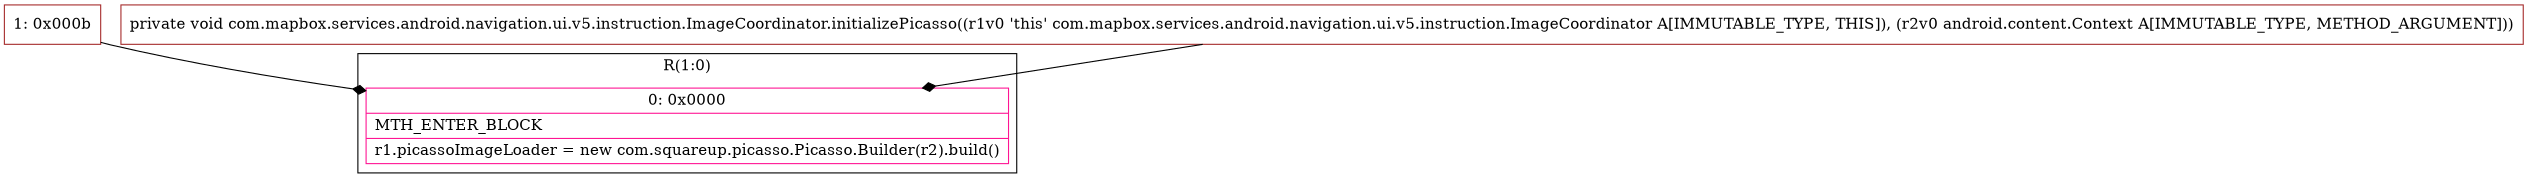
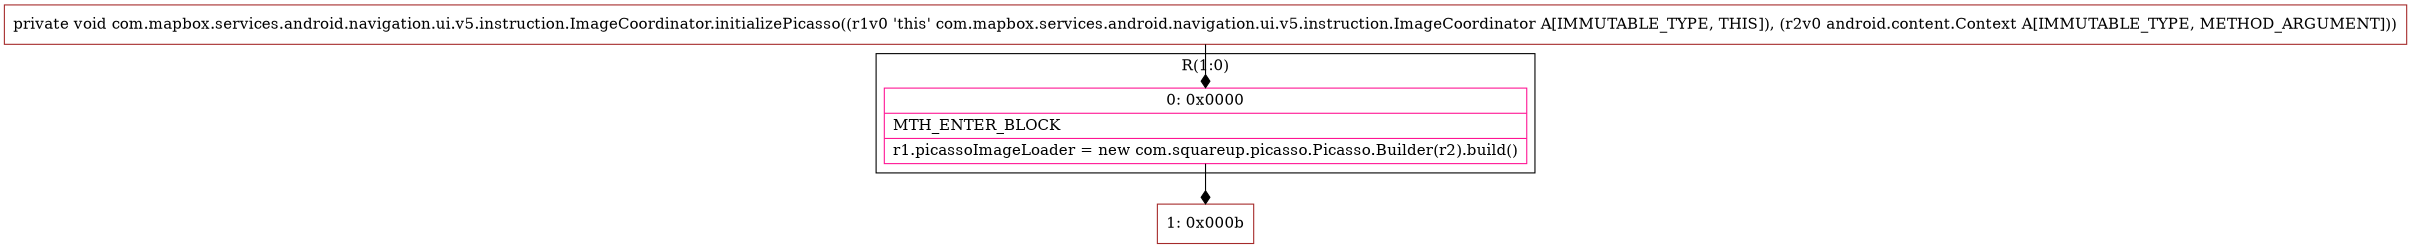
(226, 68) -> (1206, 180)
